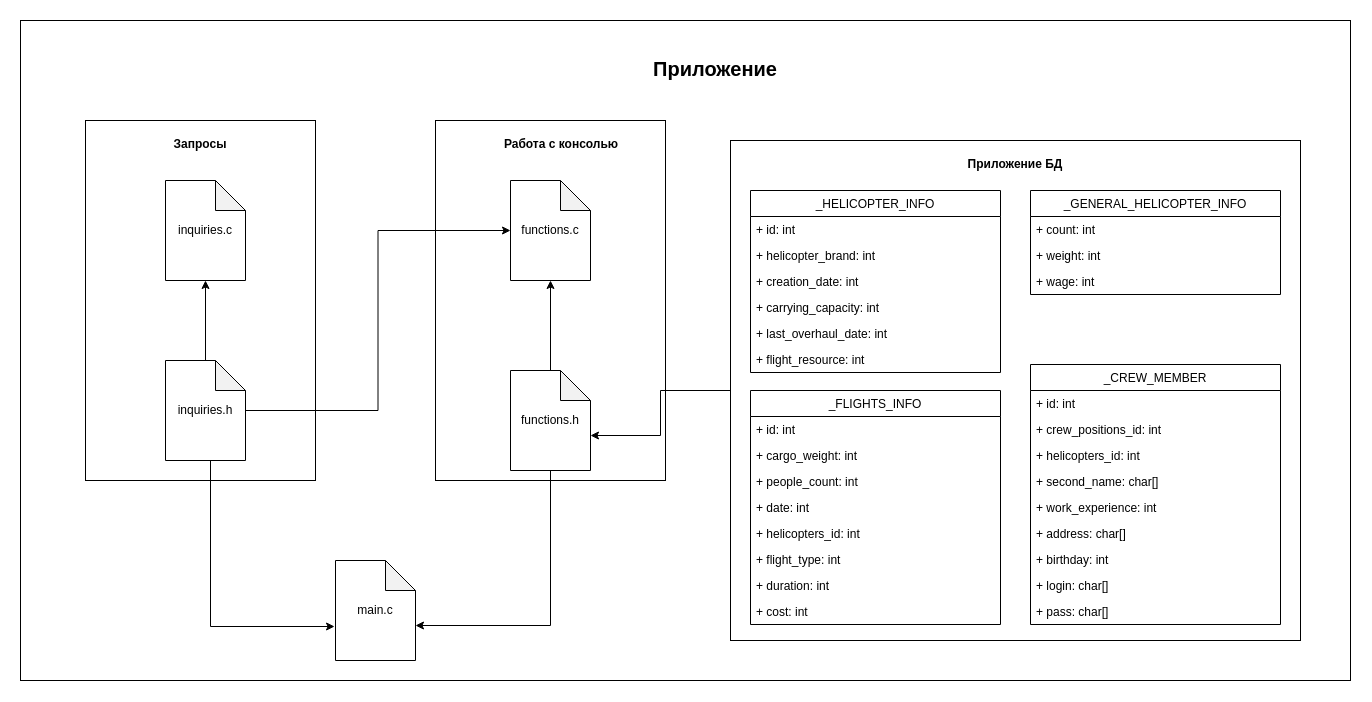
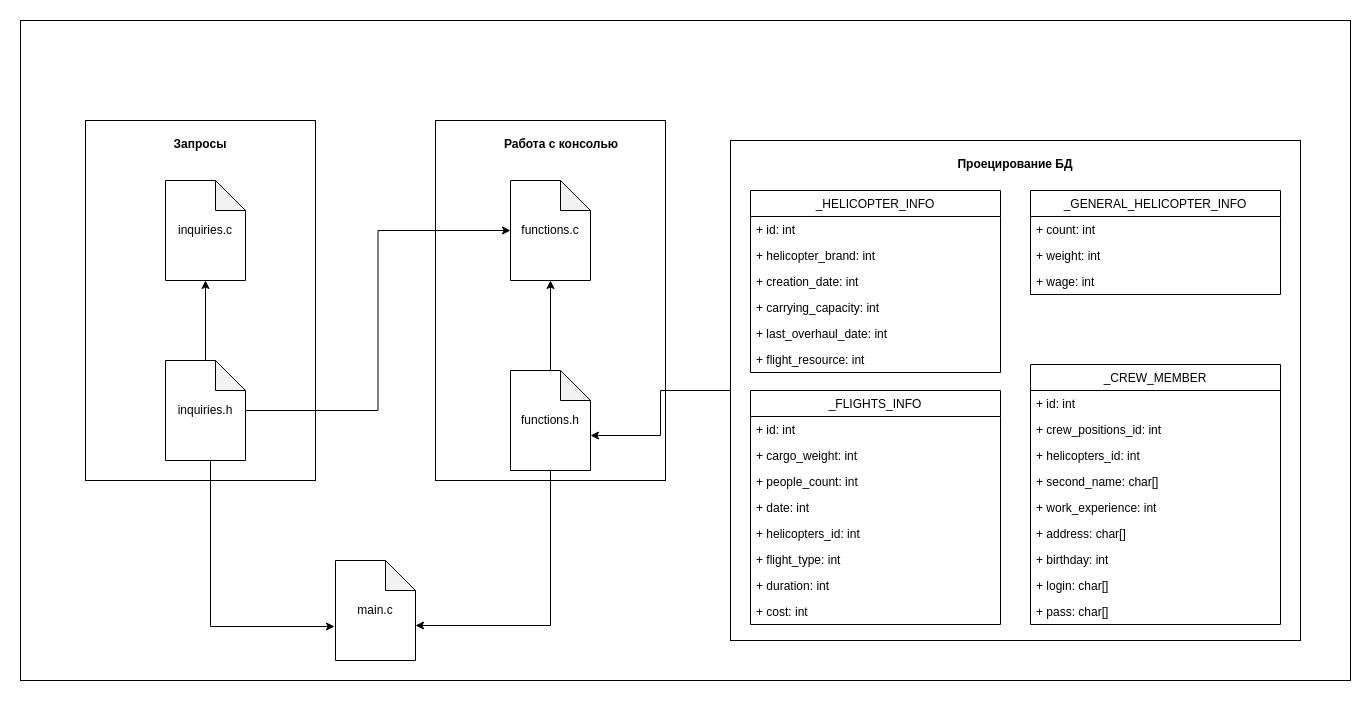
(716, 71) -> none
(1016, 165) -> (1016, 165)
